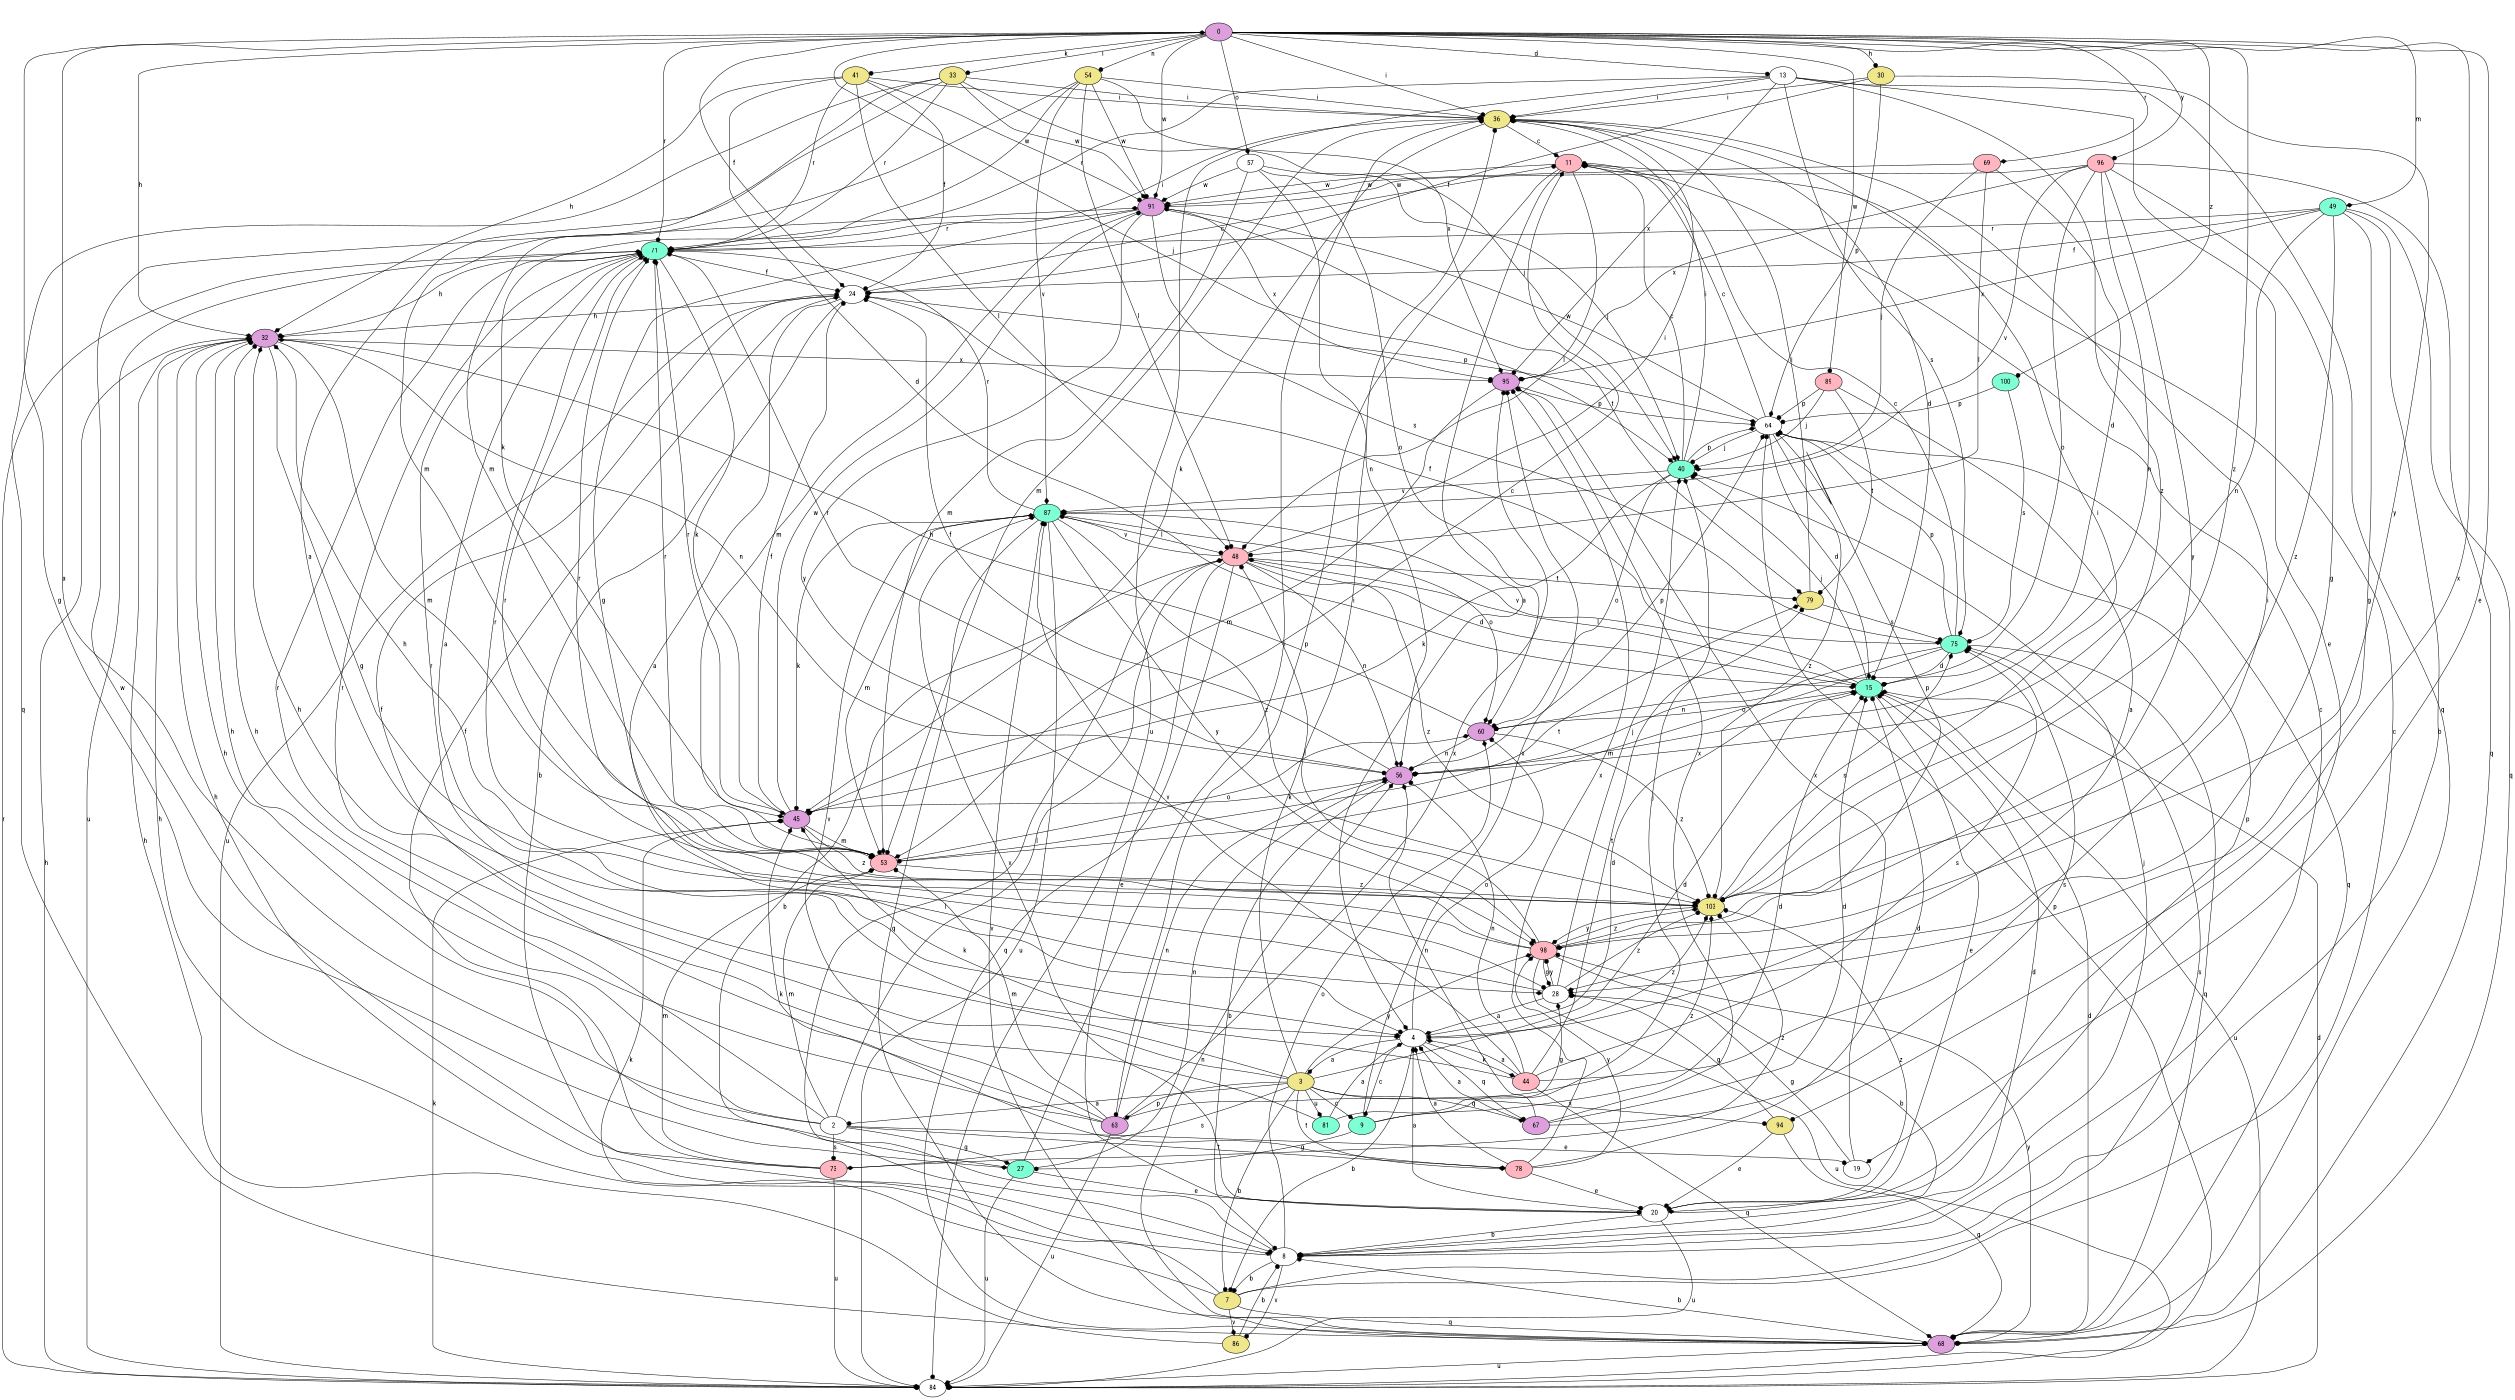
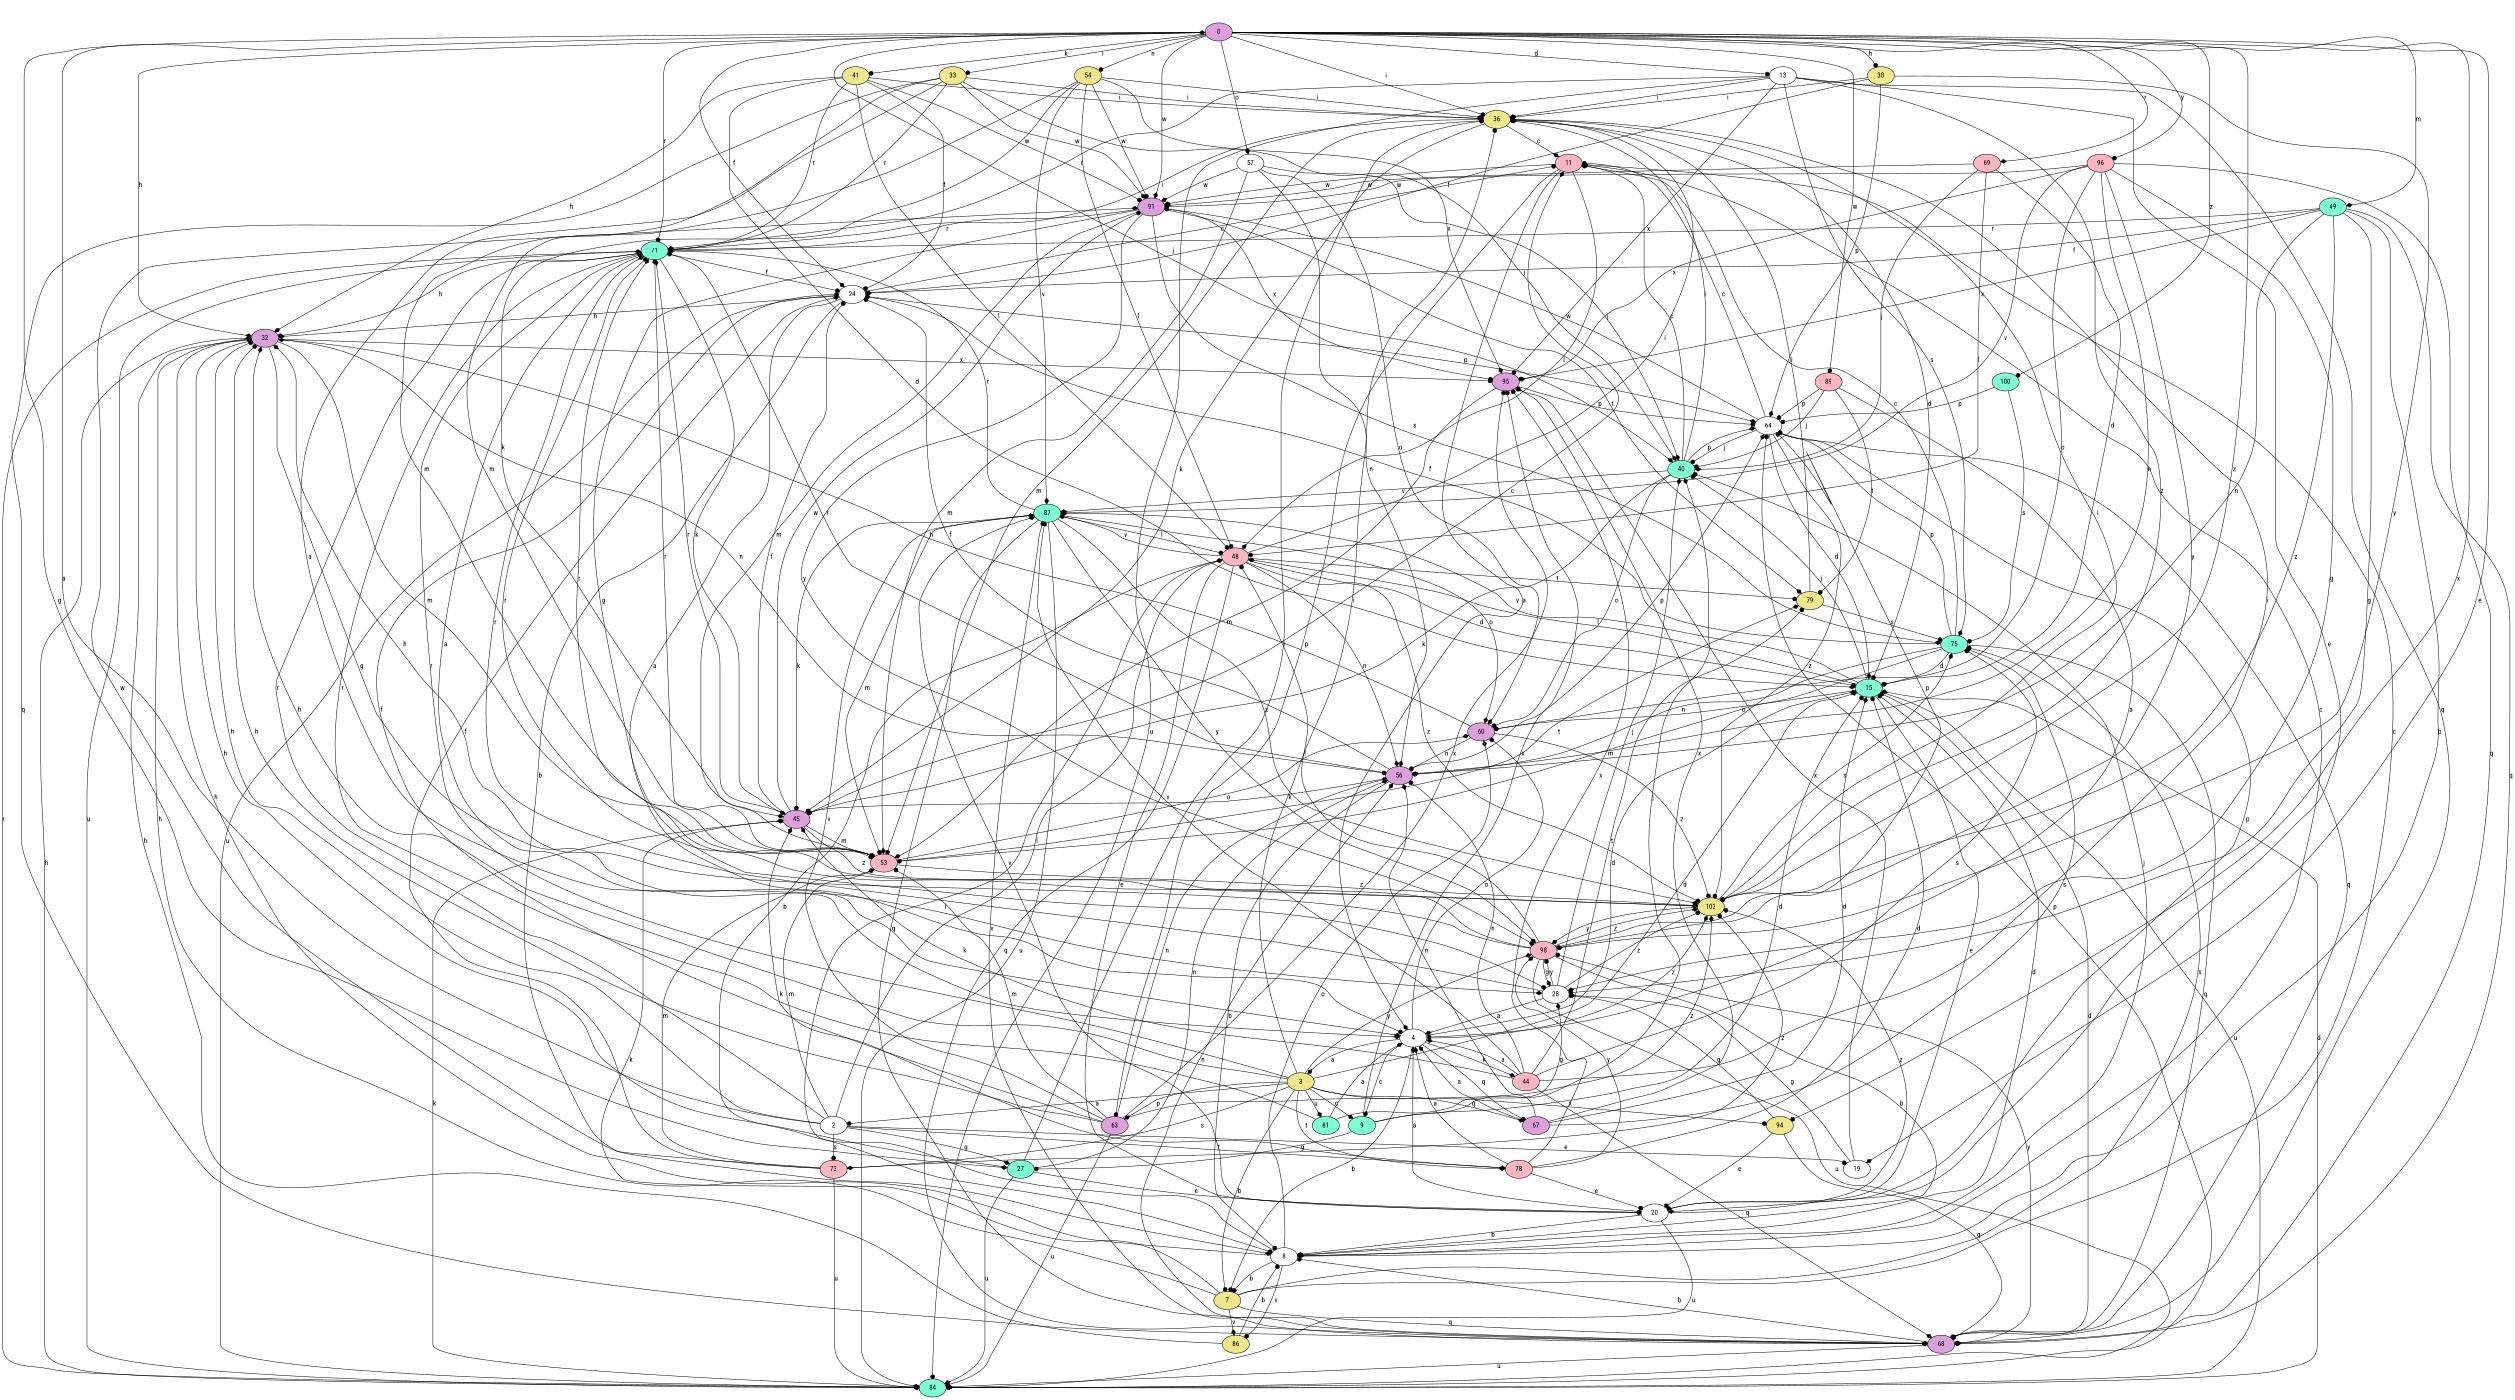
(933, 1388) -> (933, 1388)
